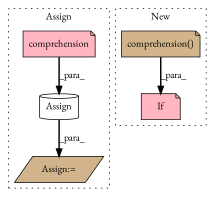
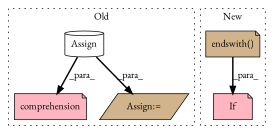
(59, 17) -> (102, 17)
(161, 44) -> (233, 44)
(59, 72) -> (69, 72)
